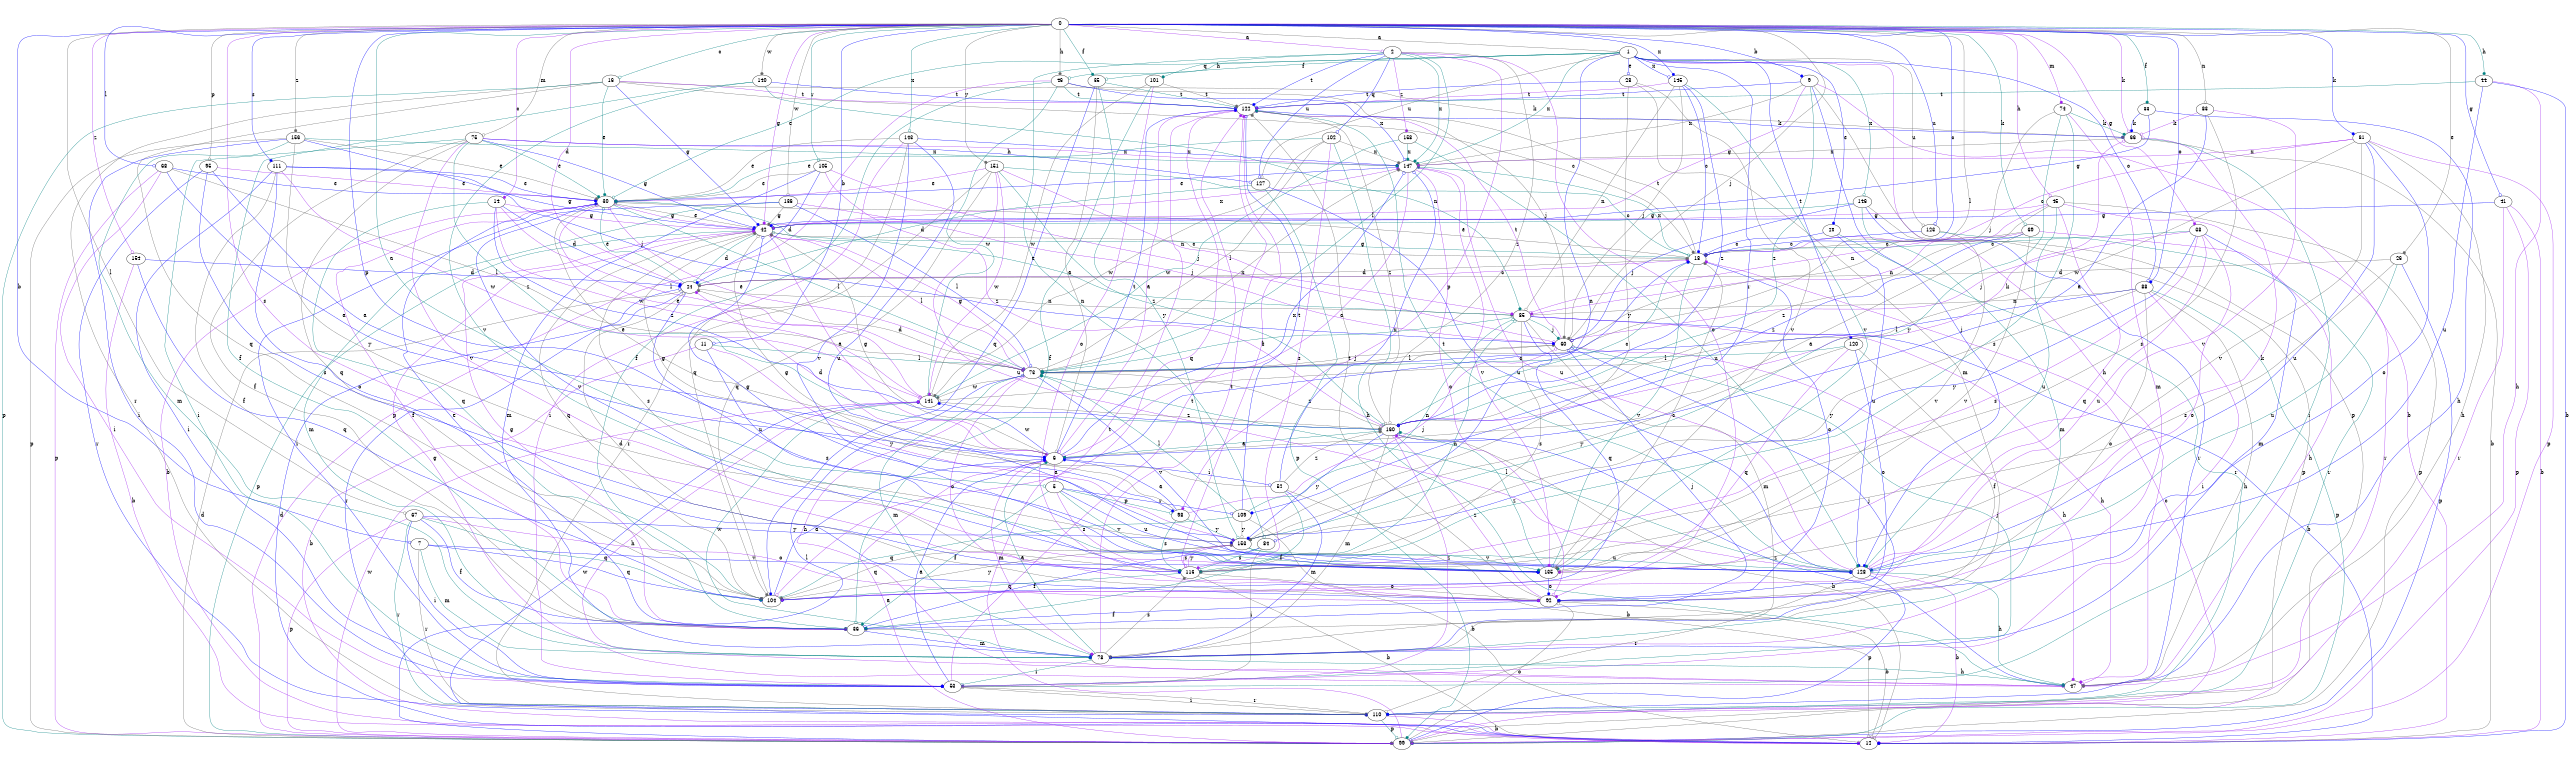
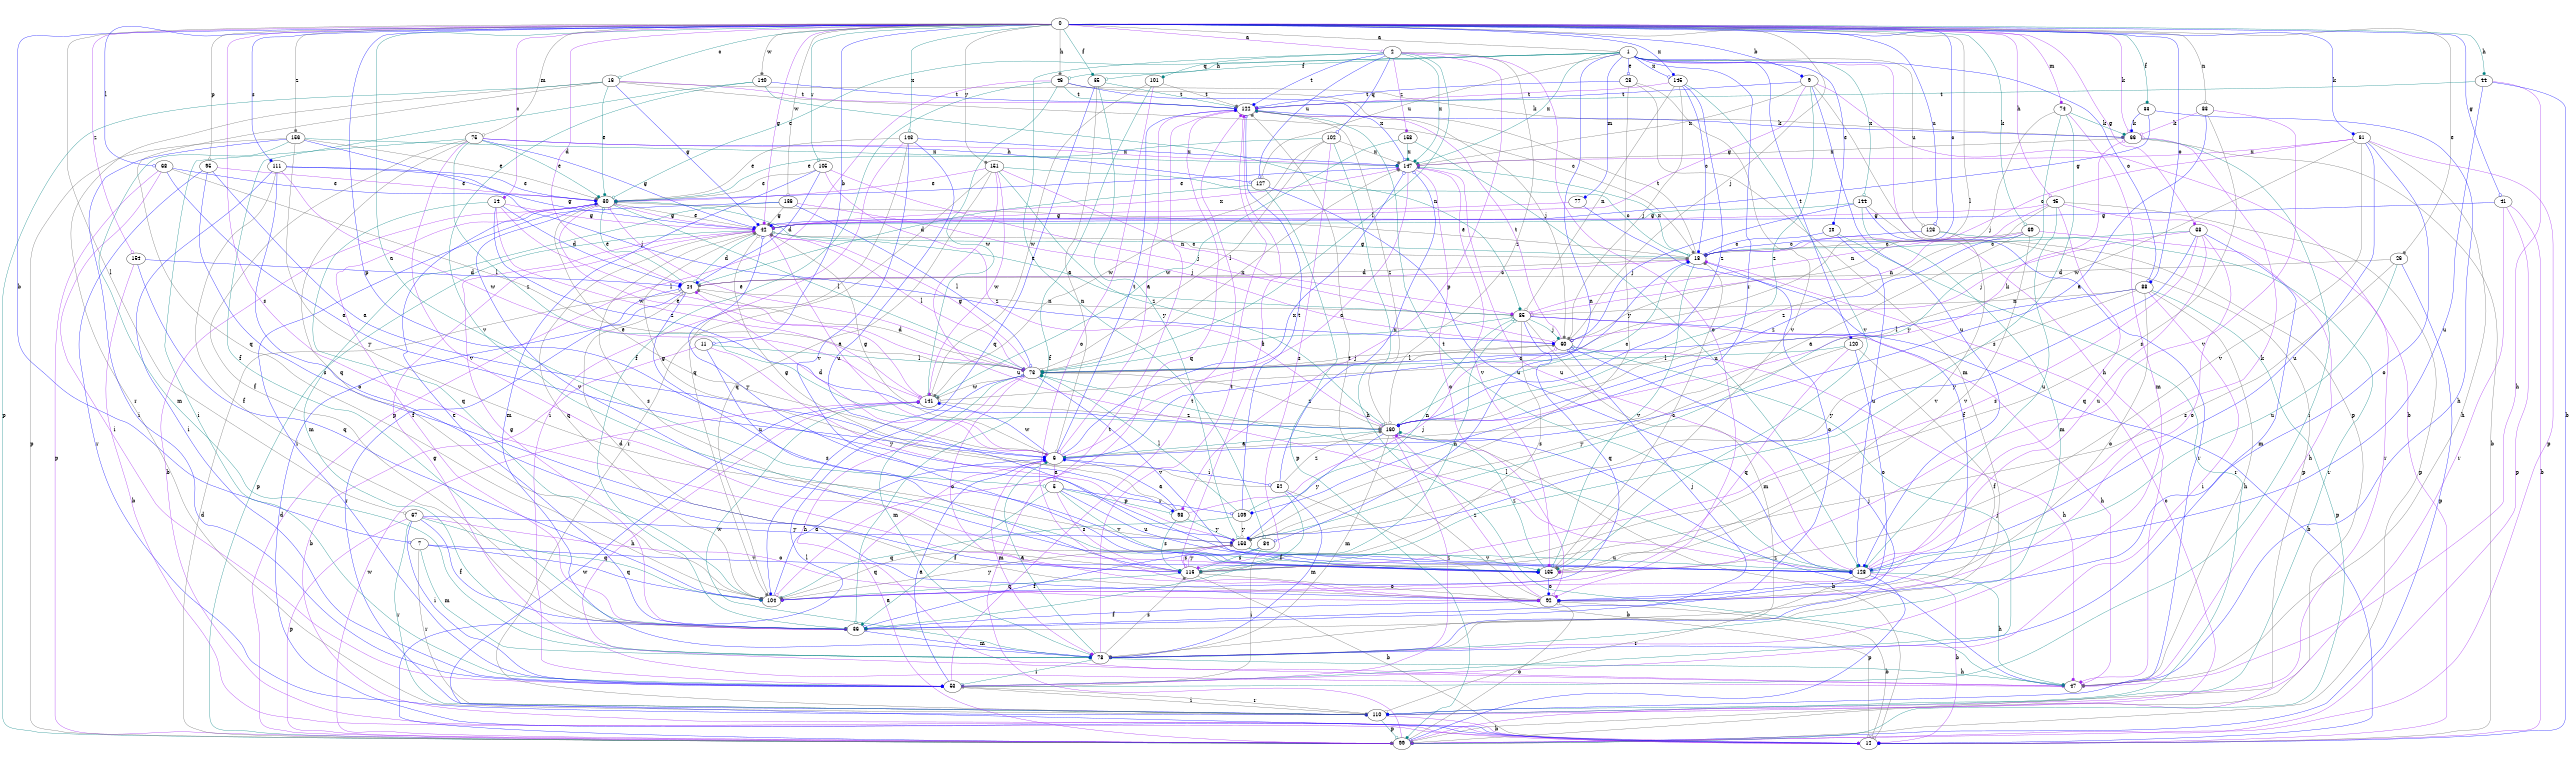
none -> (1578, 202)
(1862, 202) -> (1862, 202)
(1782, 279) -> (1782, 279)
(1962, 330) -> (1962, 330)
(748, 387) -> (748, 387)
(1545, 689) -> none
